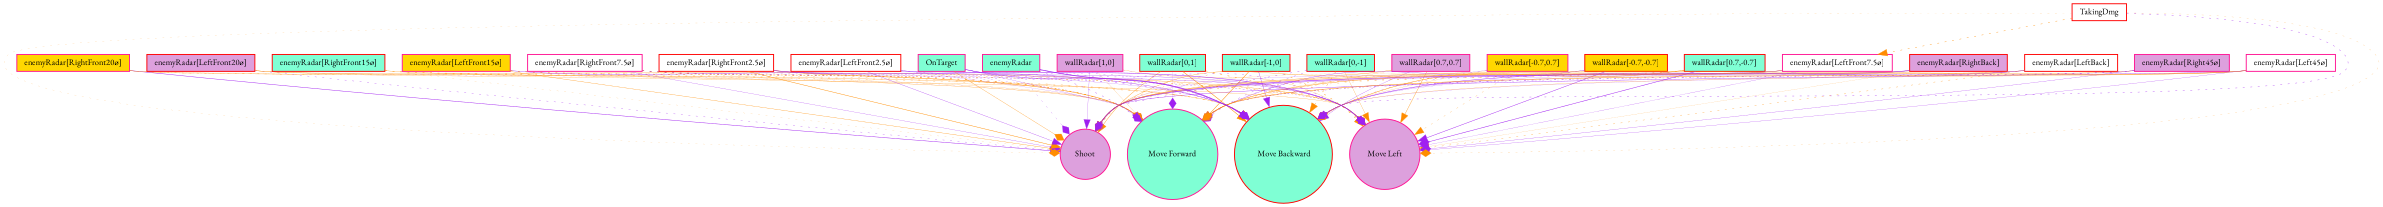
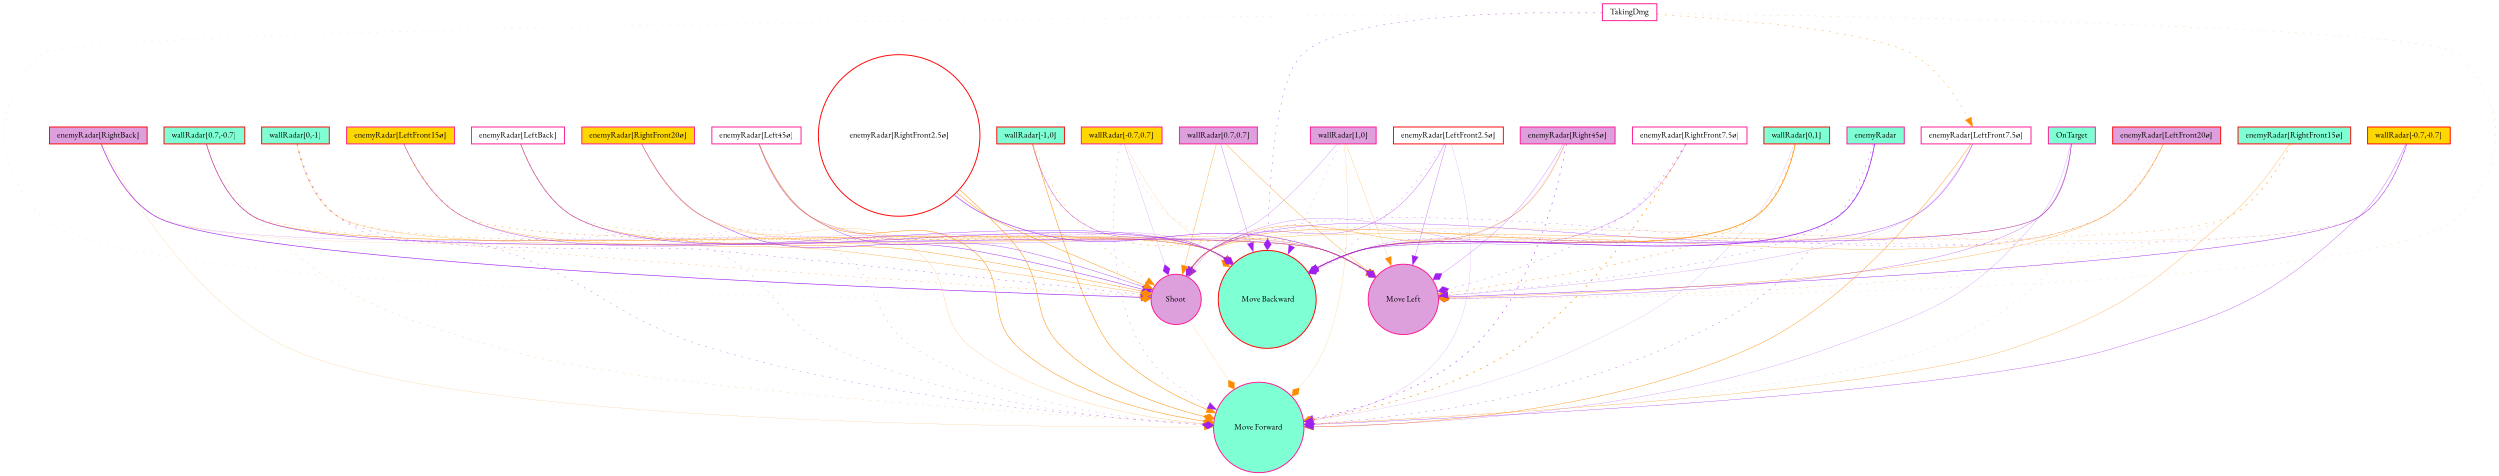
(2099, 12) -> (1630, 12)
(716, 63) -> (899, 135)
(2071, 63) -> (518, 135)
(1300, 87) -> (1209, 350)
